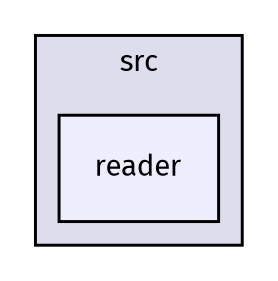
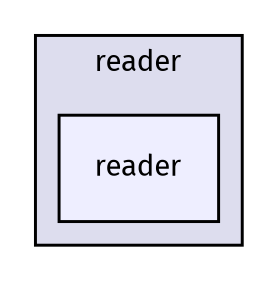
(139, 64) -> (139, 64)
